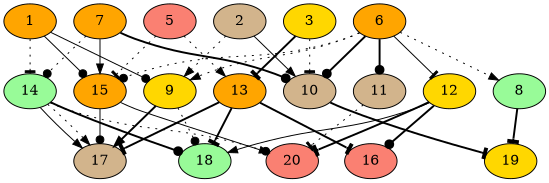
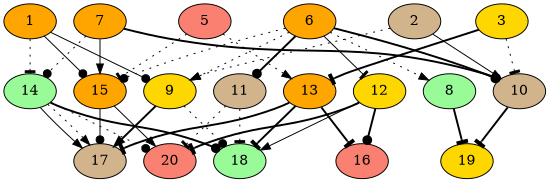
none -> (240, 125)
